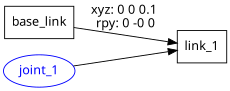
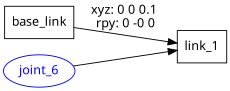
(39, 71) -> (39, 71)
